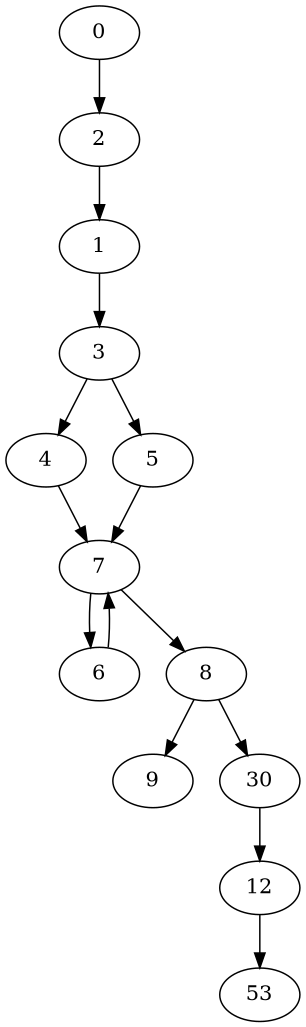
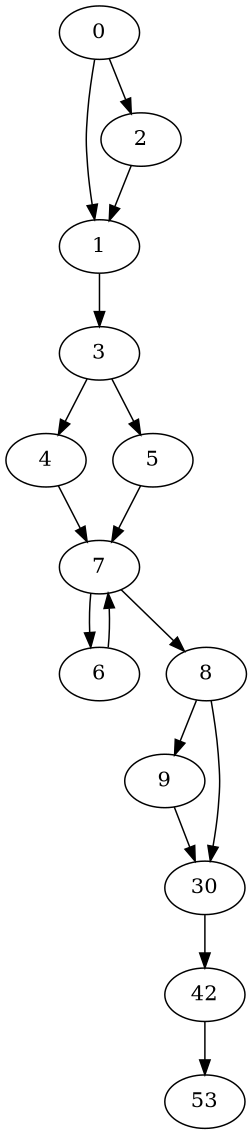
none -> (86, 132)
none -> (182, 827)
(260, 888) -> (205, 995)
